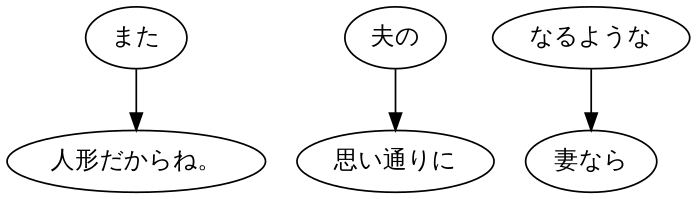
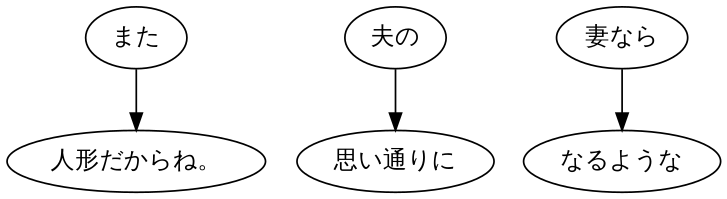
(591, 91) -> (622, 91)
